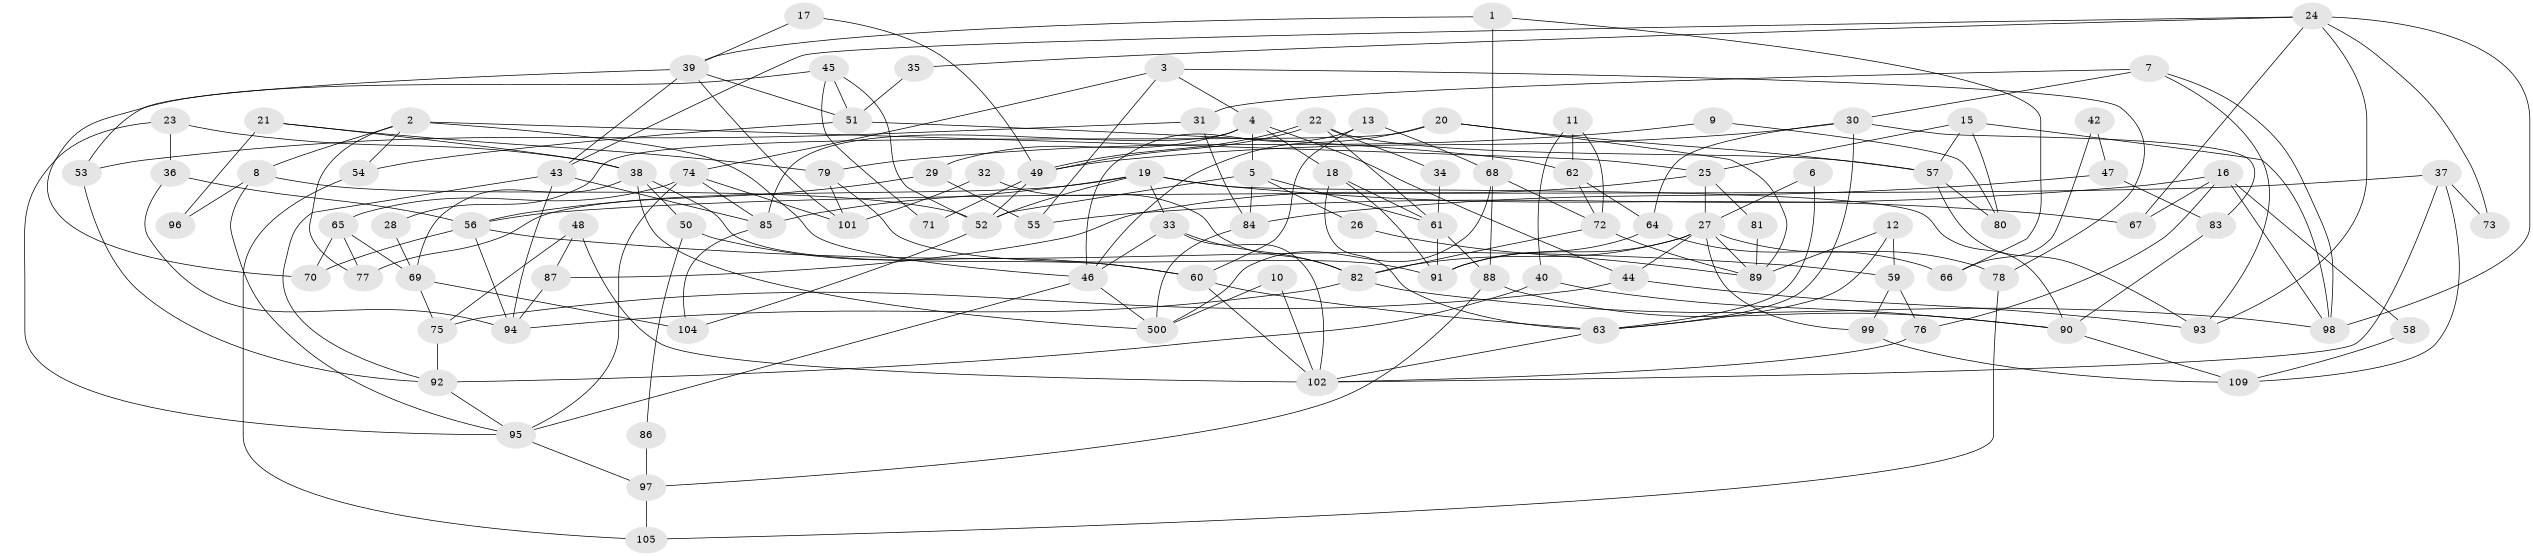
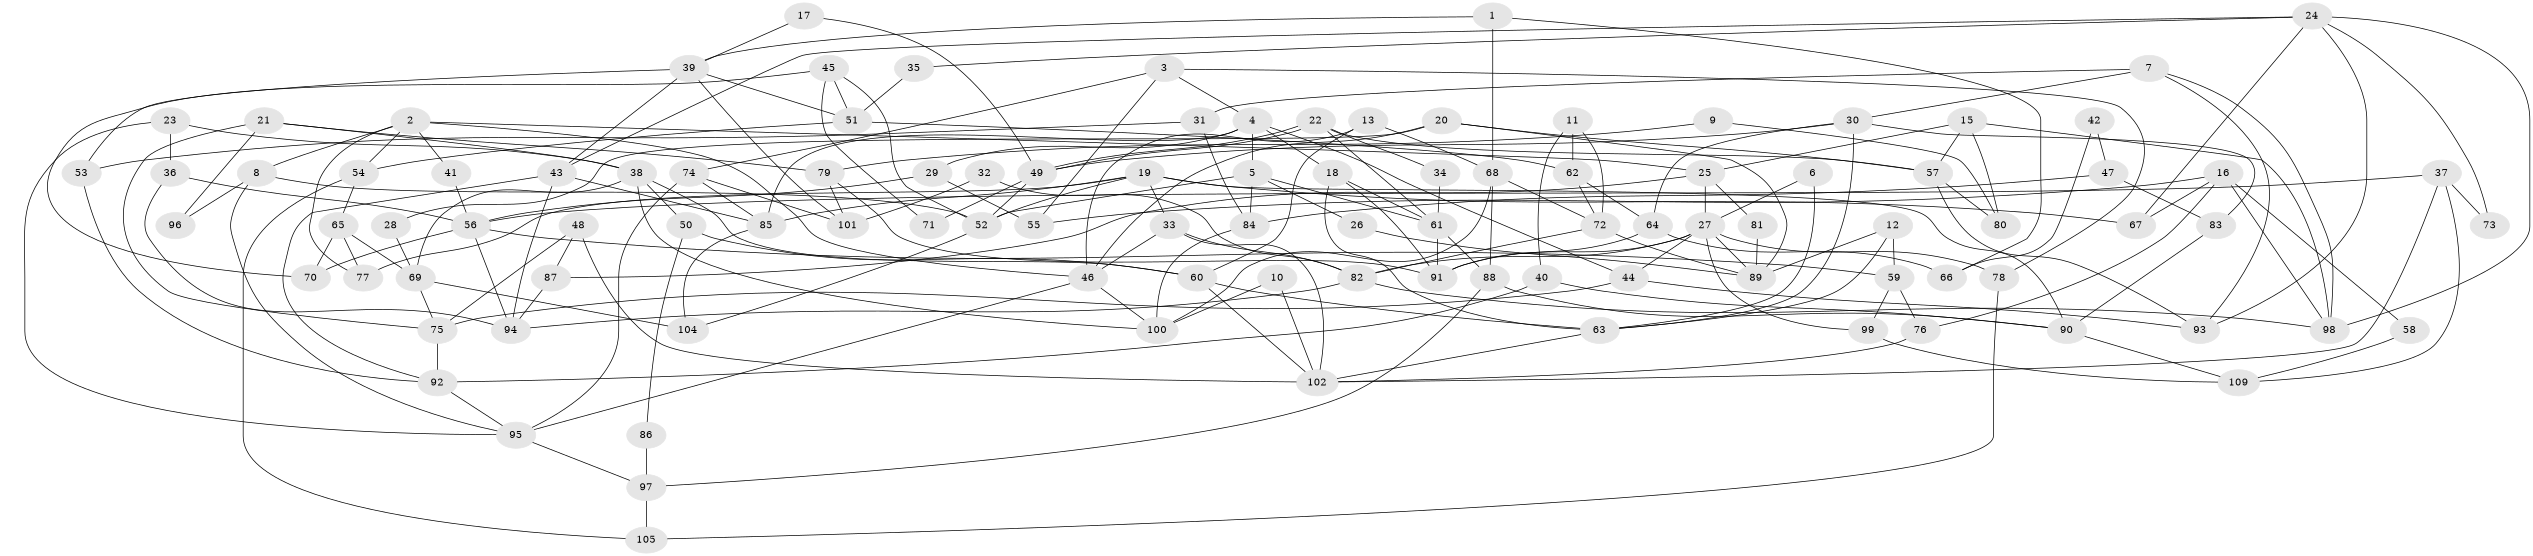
none -> (451, 173)
(514, 199) -> (349, 197)
none -> (166, 289)
(1157, 330) -> (1157, 330)
